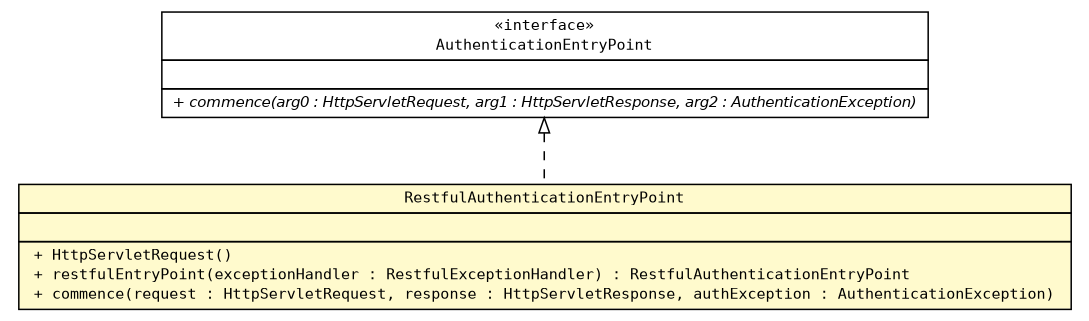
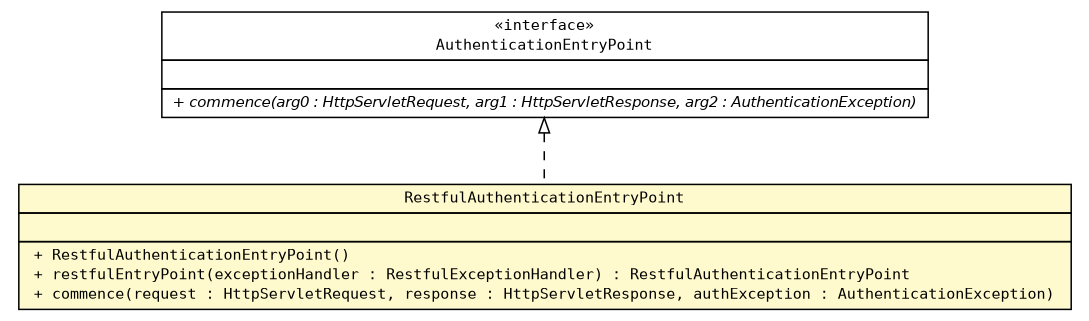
(134, 255) -> (193, 255)
